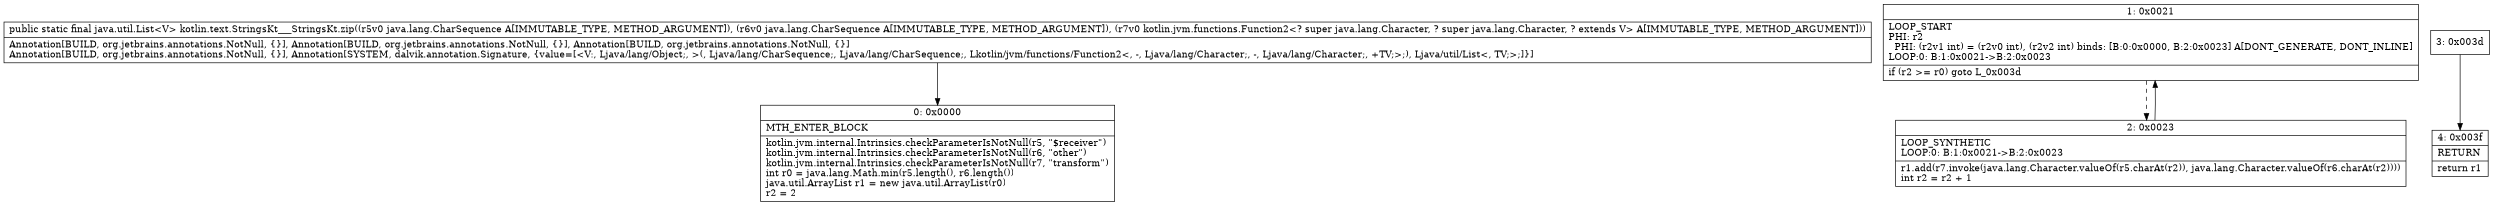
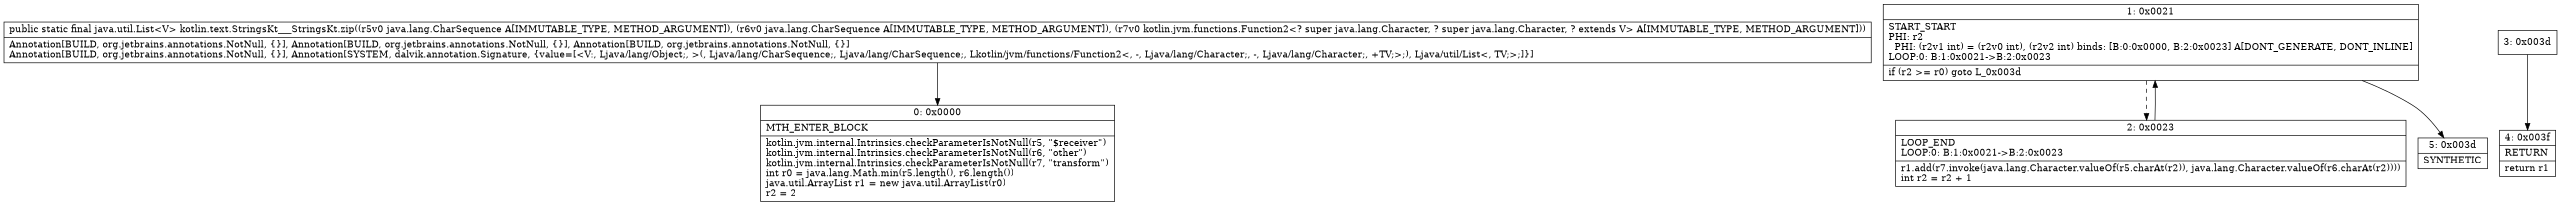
(1921, 27) -> (1923, 27)
(1946, 143) -> (1928, 143)
none -> (2453, 153)
